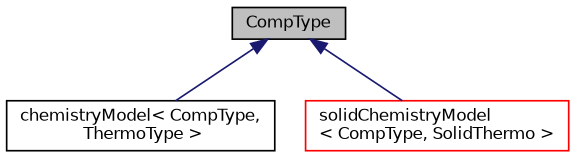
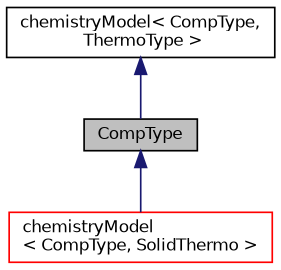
(215, 75) -> (141, 97)
(437, 126) -> (141, 237)
